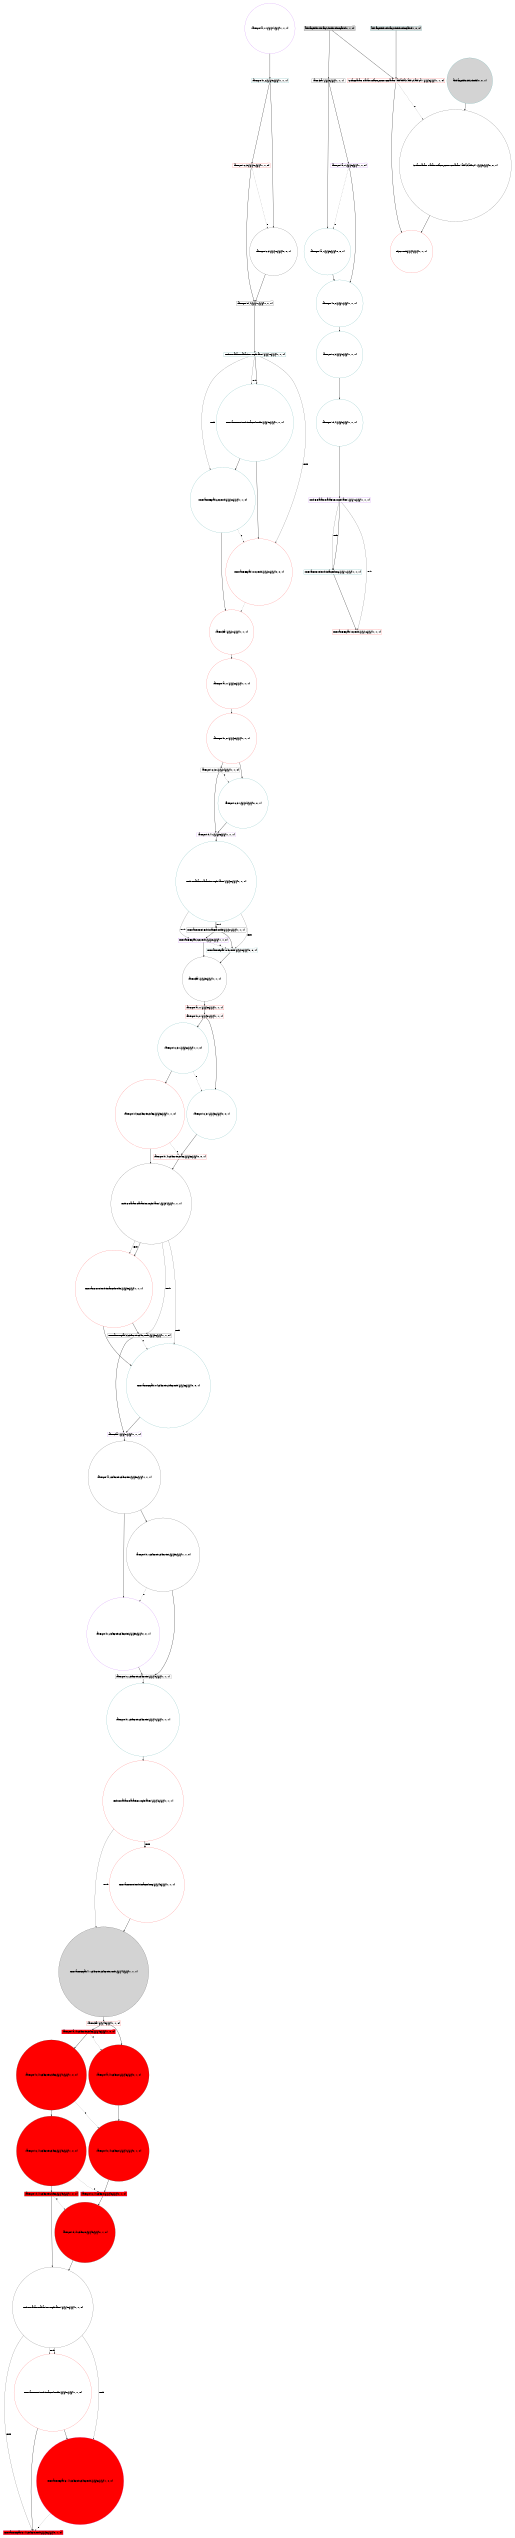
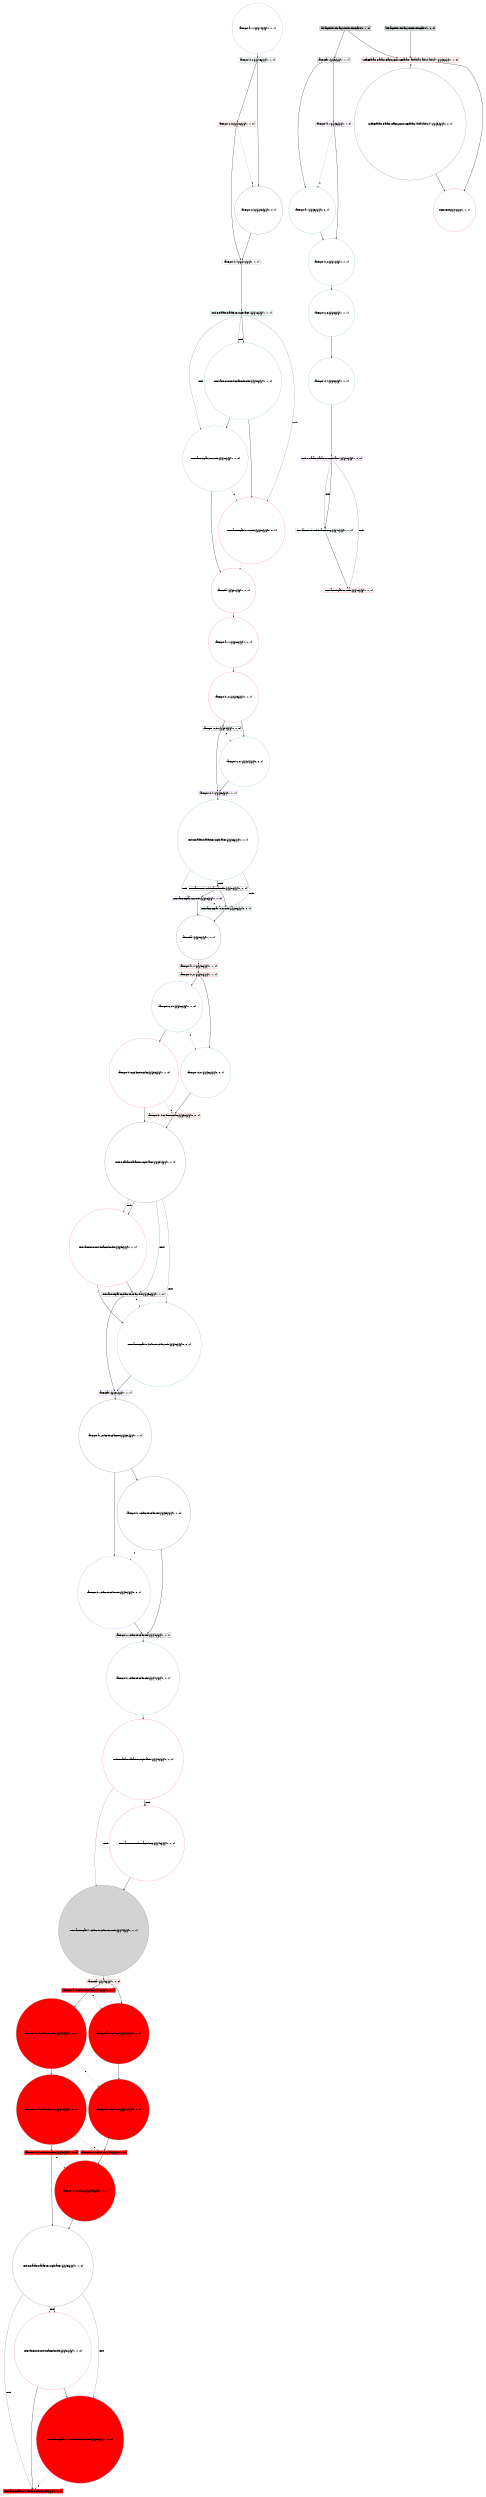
(470, 81) -> none
